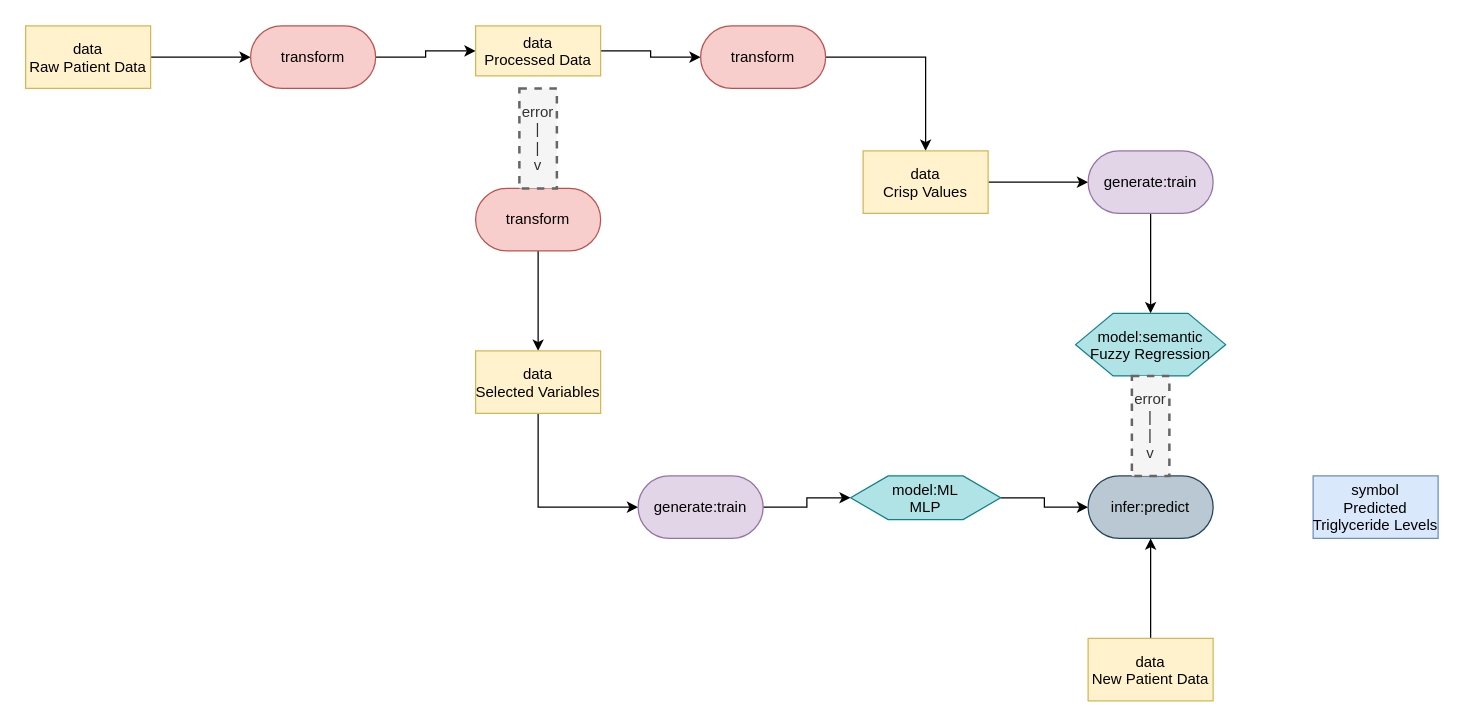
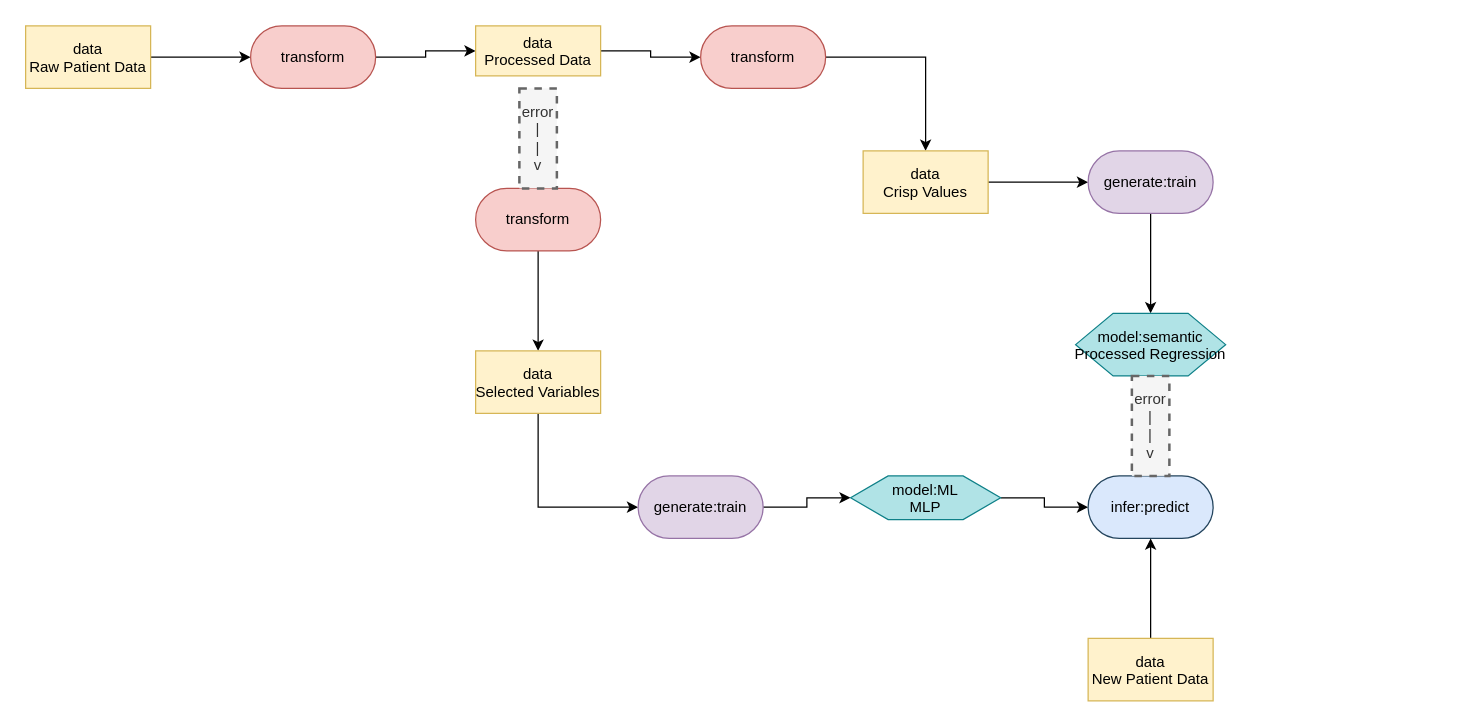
(1150, 336) -> (1150, 336)
(1151, 507) -> (1151, 507)
(1376, 507) -> none
